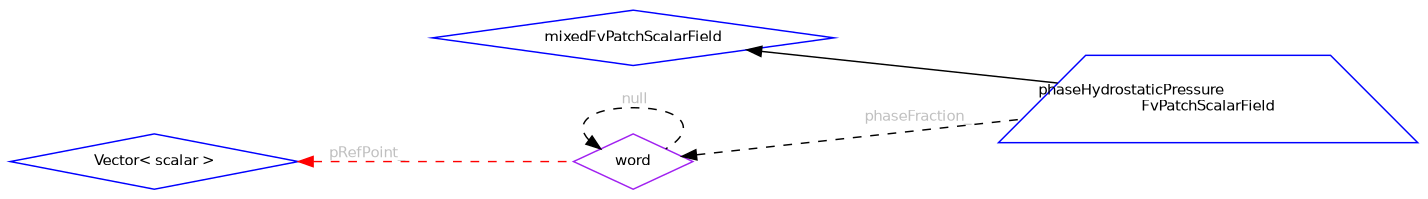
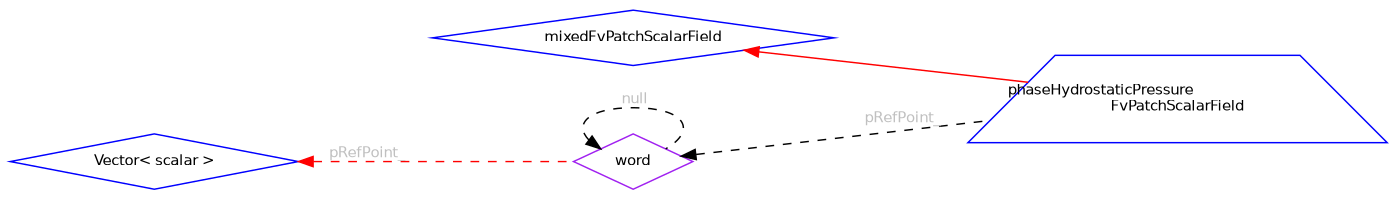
(910, 67) -> (894, 67)
(916, 117) -> (901, 119)
